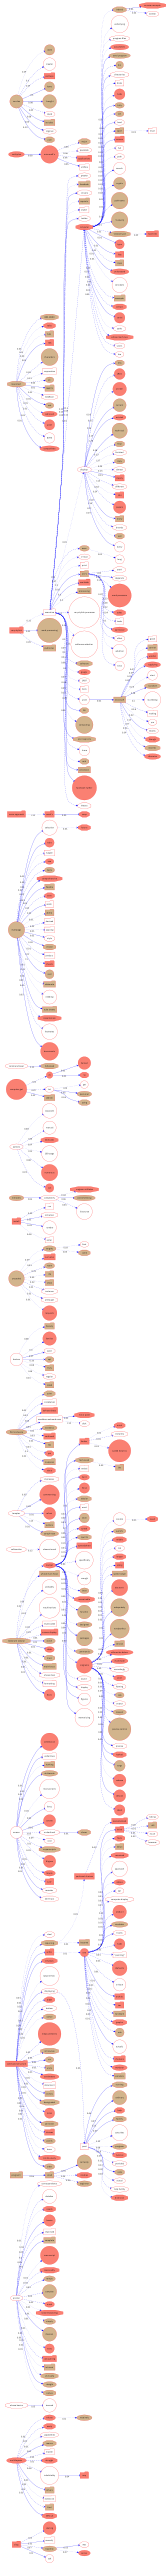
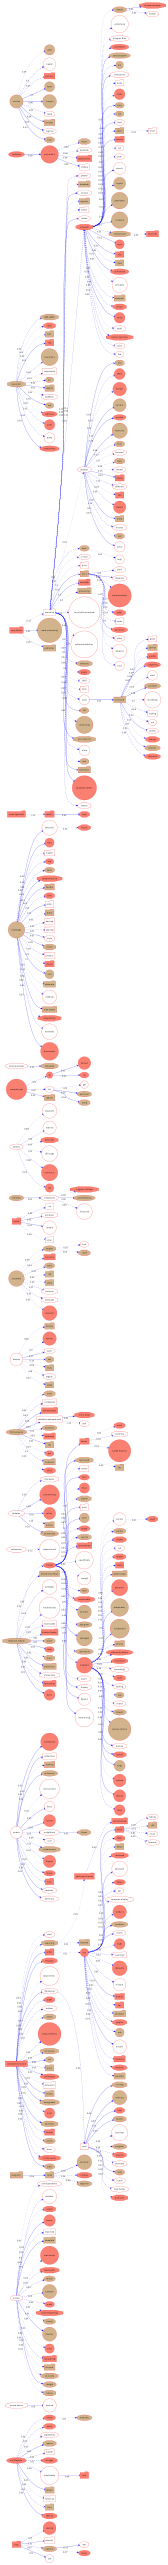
(50, 1684) -> (50, 1684)
